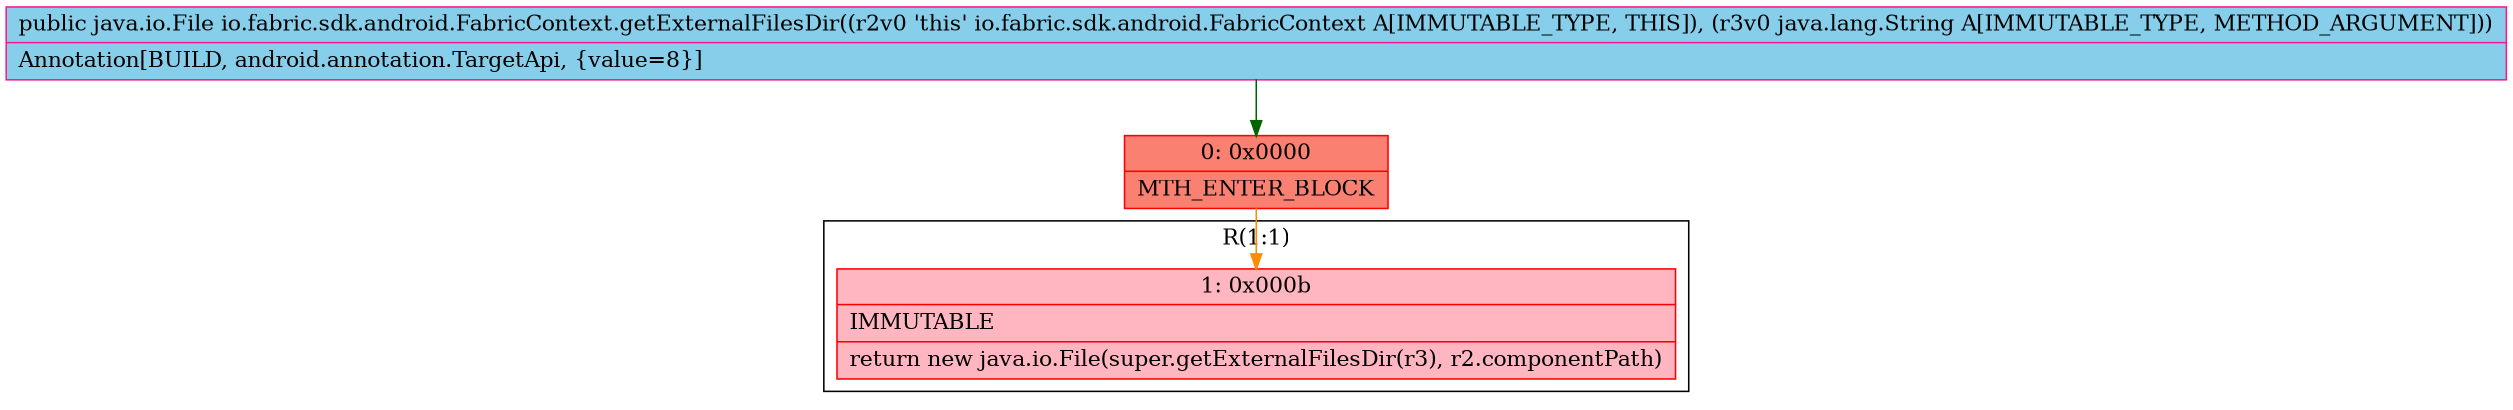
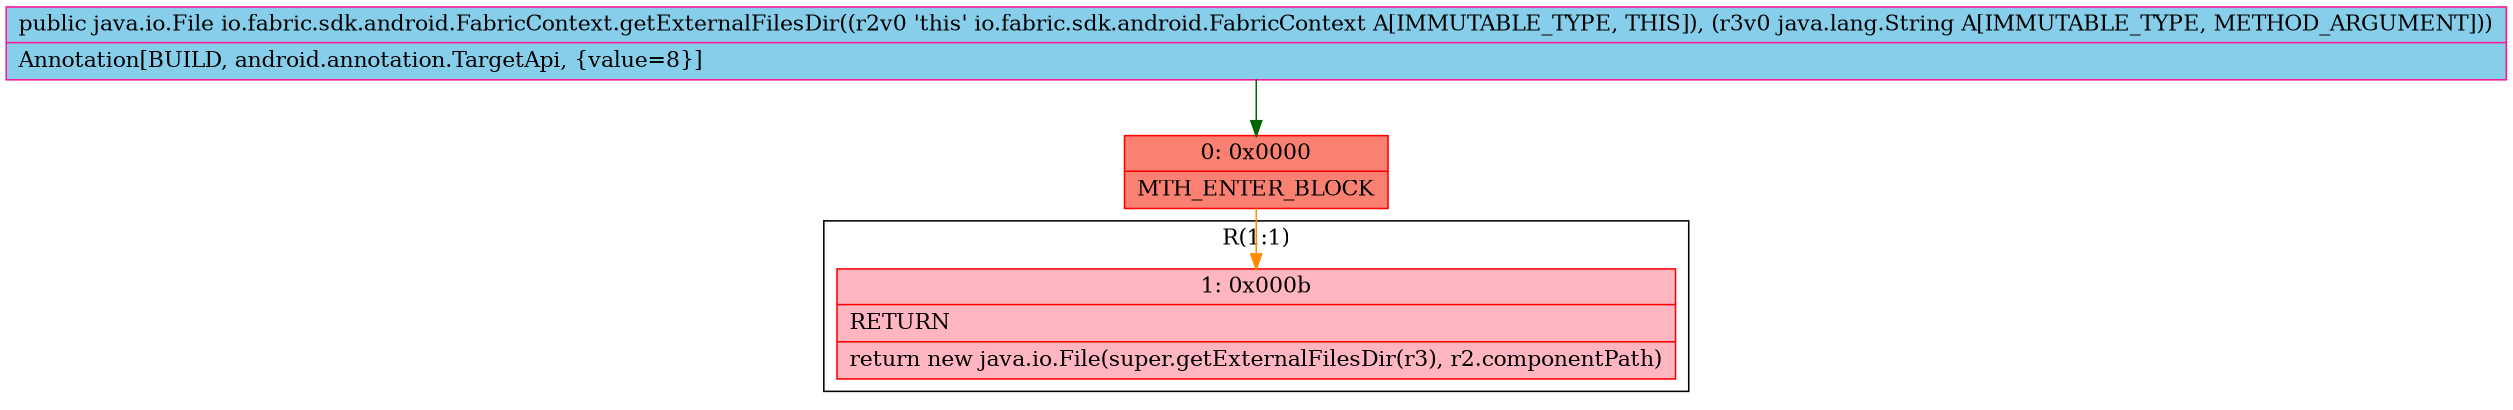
(922, 322) -> (900, 322)
